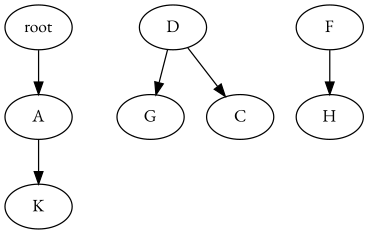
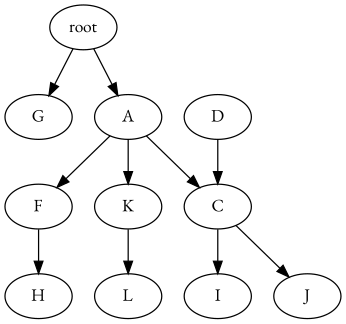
(163, 66) -> (64, 67)
none -> (88, 157)
none -> (168, 157)
none -> (128, 296)
none -> (218, 296)
none -> (307, 296)
